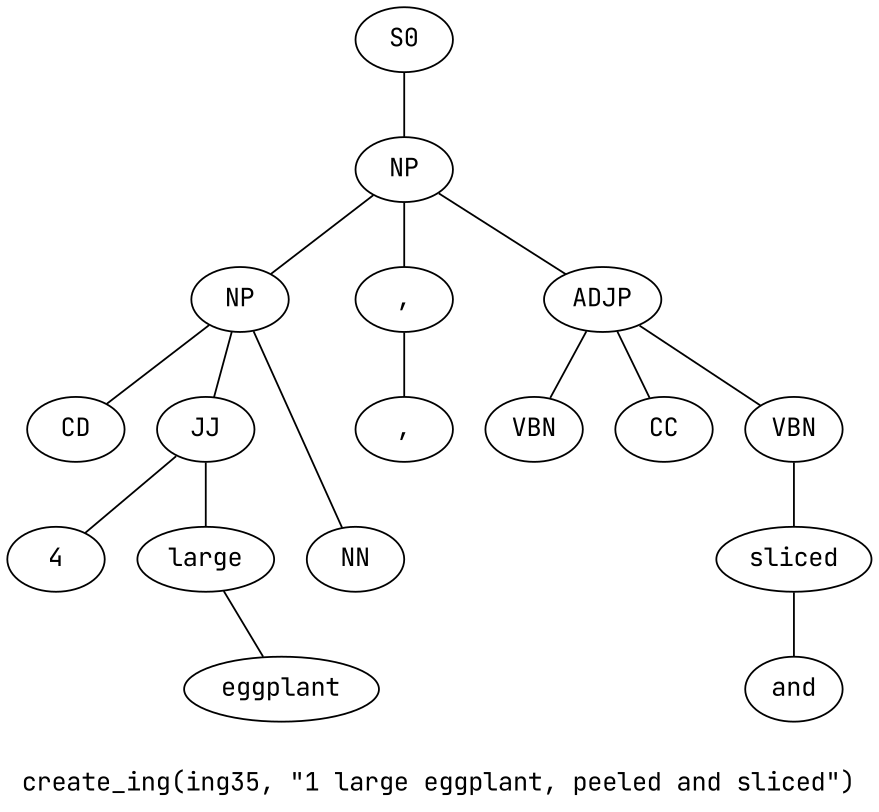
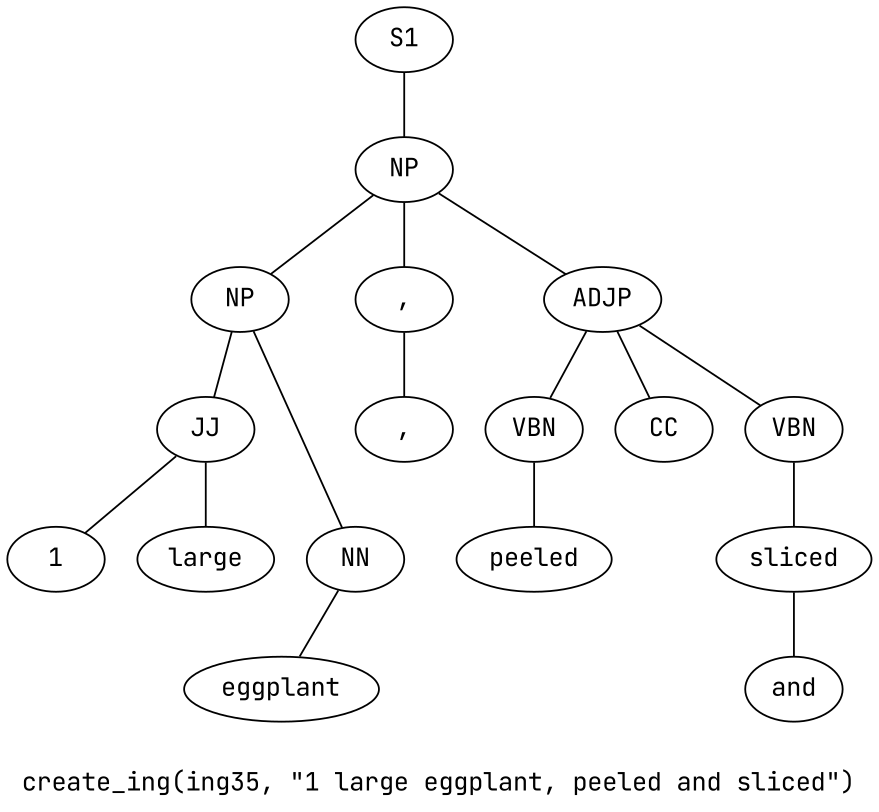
(404, 40) -> (404, 40)
(76, 429) -> none
(56, 559) -> (56, 559)
none -> (534, 559)
(243, 624) -> (319, 623)
